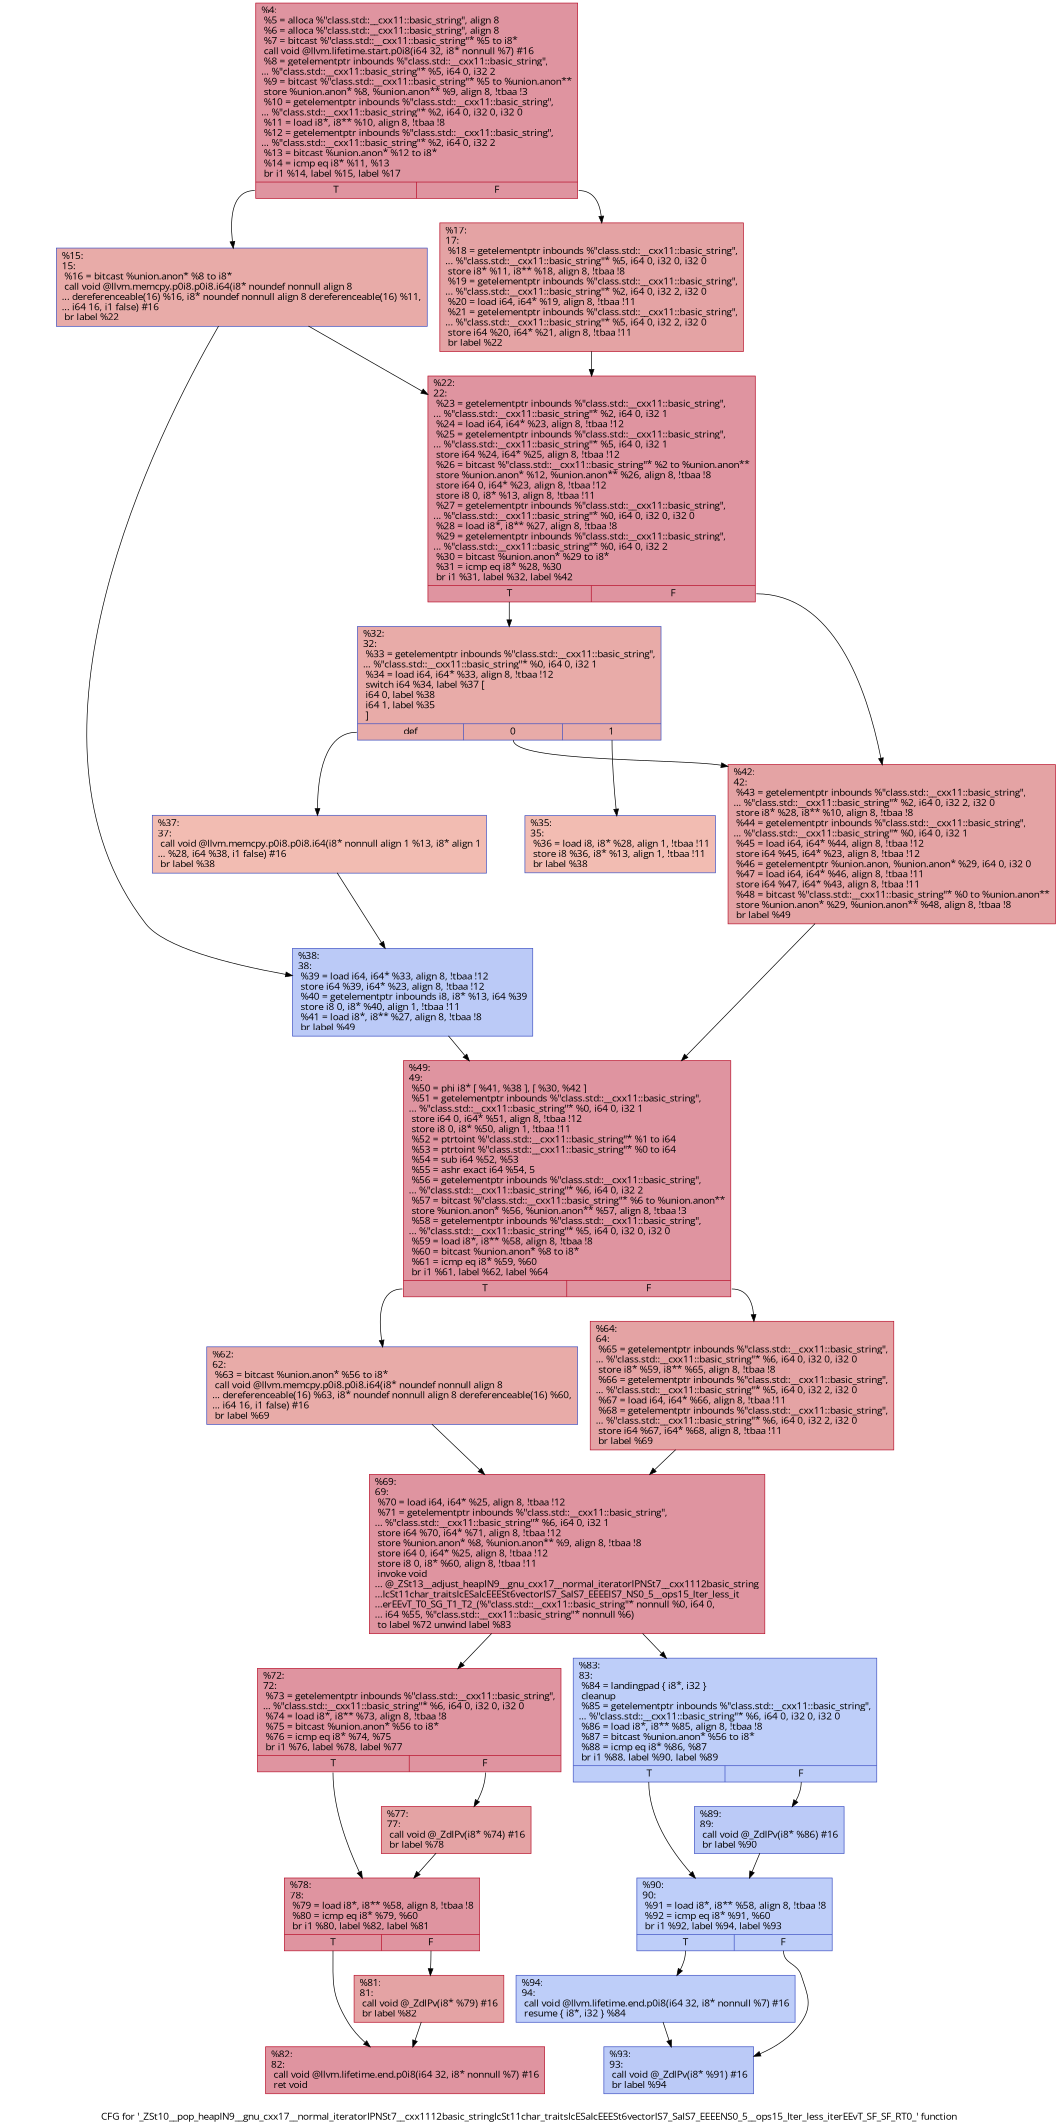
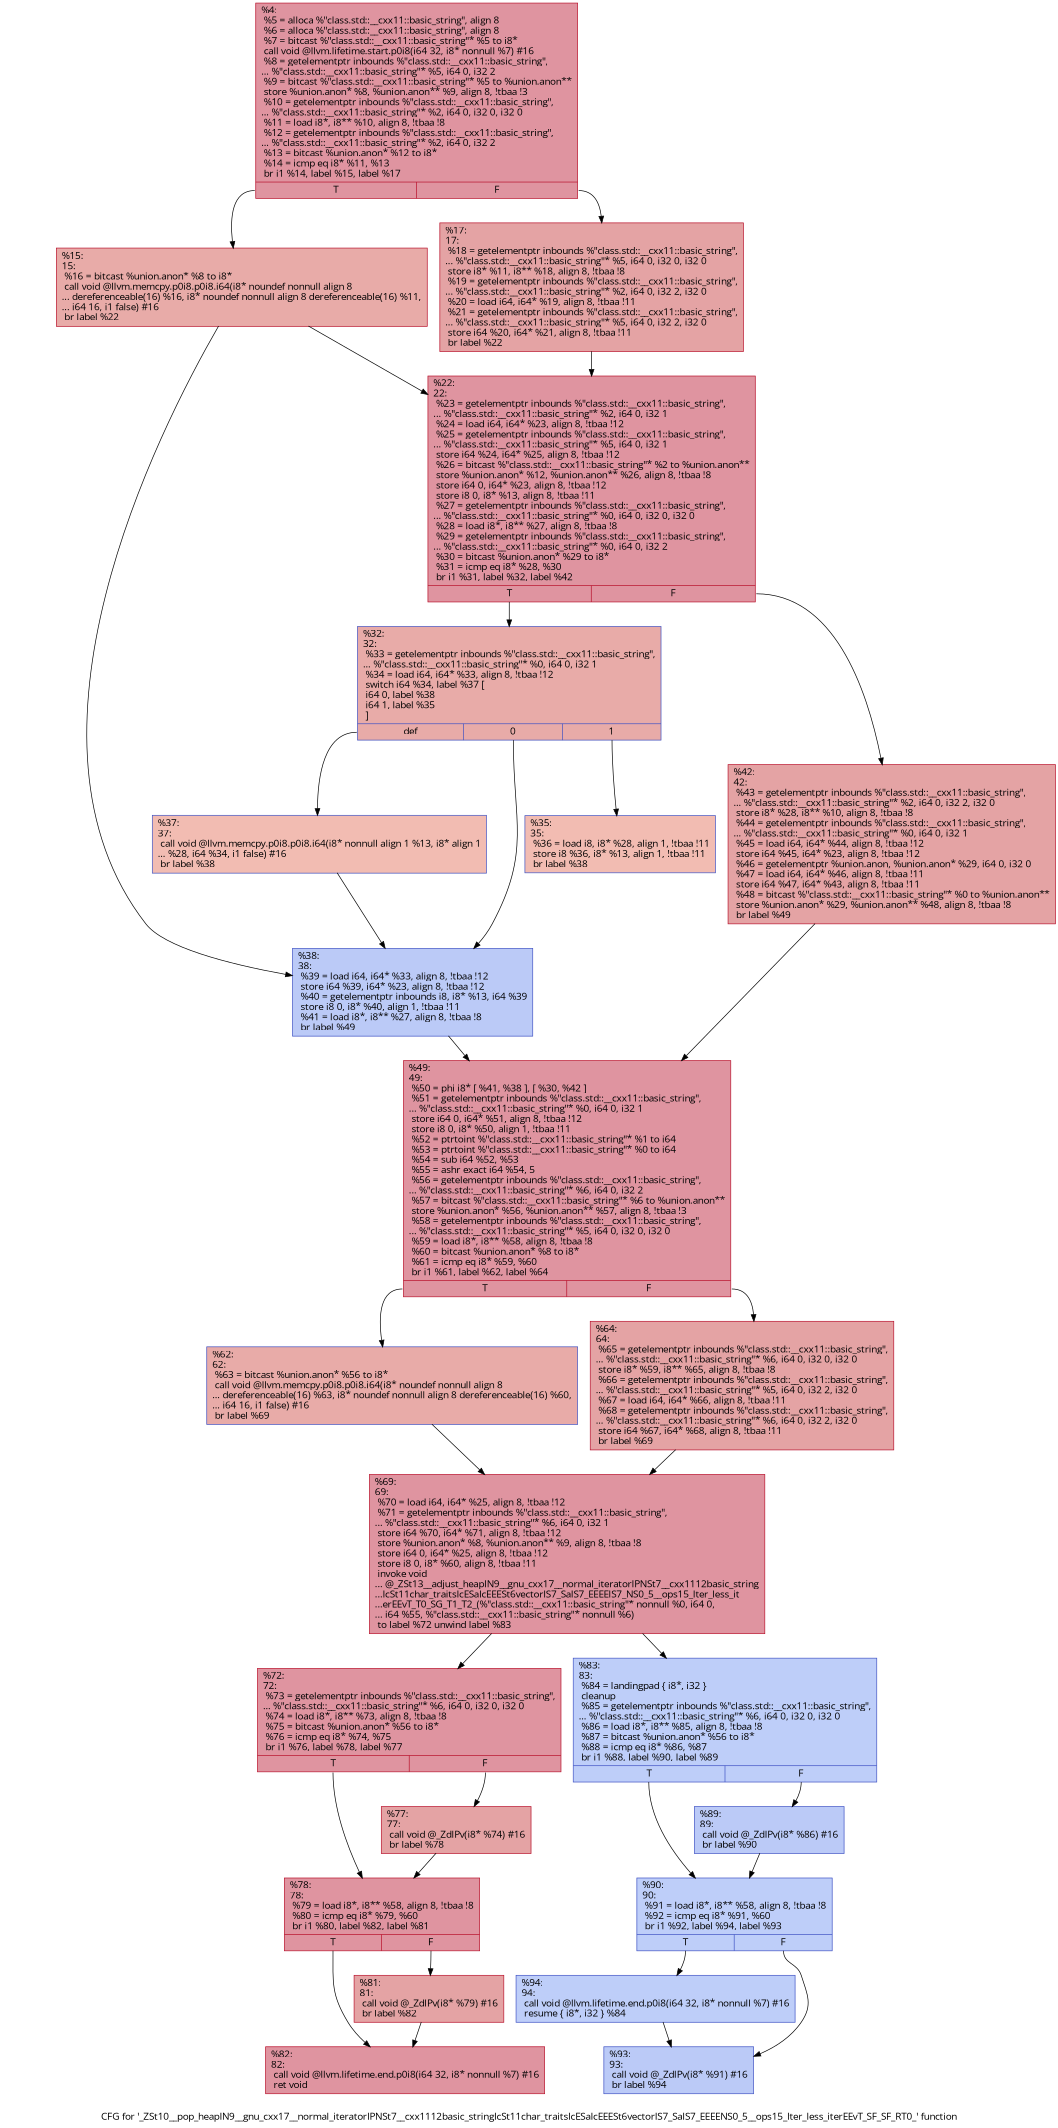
(242, 287) -> (242, 287)
(621, 759) -> (517, 846)
(222, 854) -> (222, 854)
